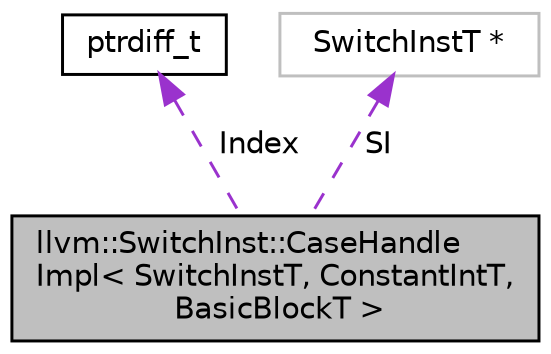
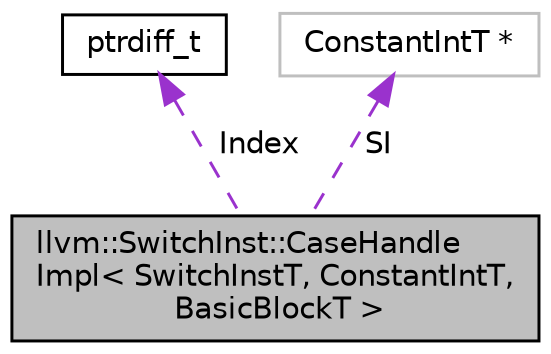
(409, 45) -> (409, 45)
